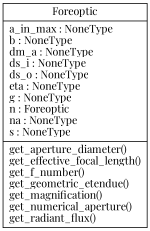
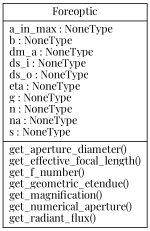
(39, 109) -> (41, 109)
